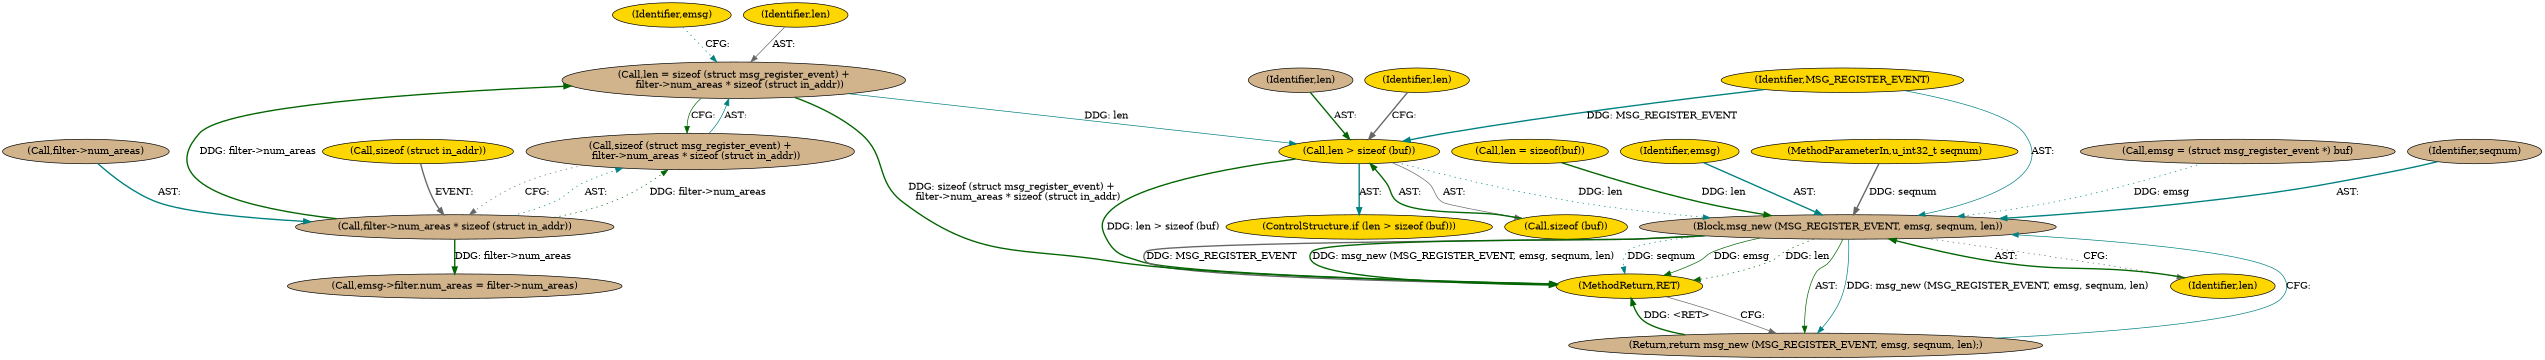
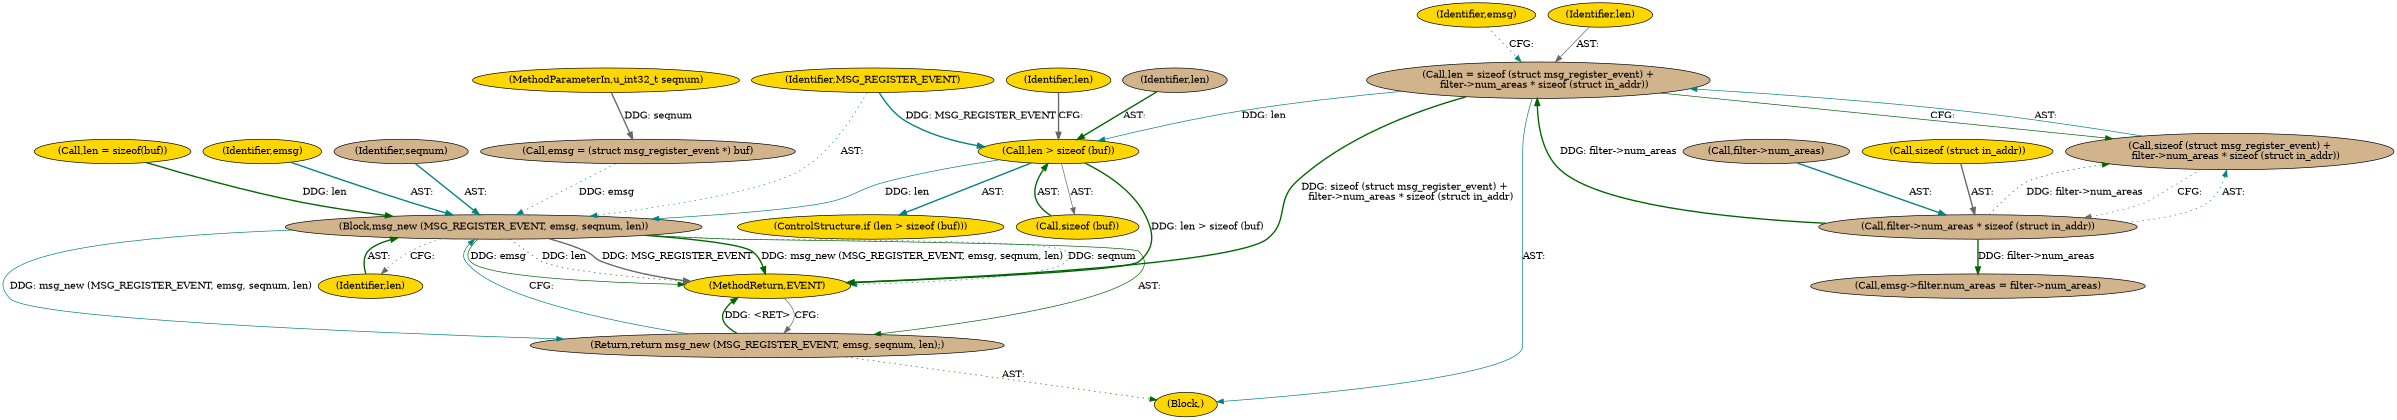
(2029, 144) -> (751, 188)
(1868, 186) -> (621, 113)
(456, 192) -> (1984, 192)
(1548, 197) -> (831, 201)
(1629, 286) -> (767, 286)
none -> (1186, 405)
